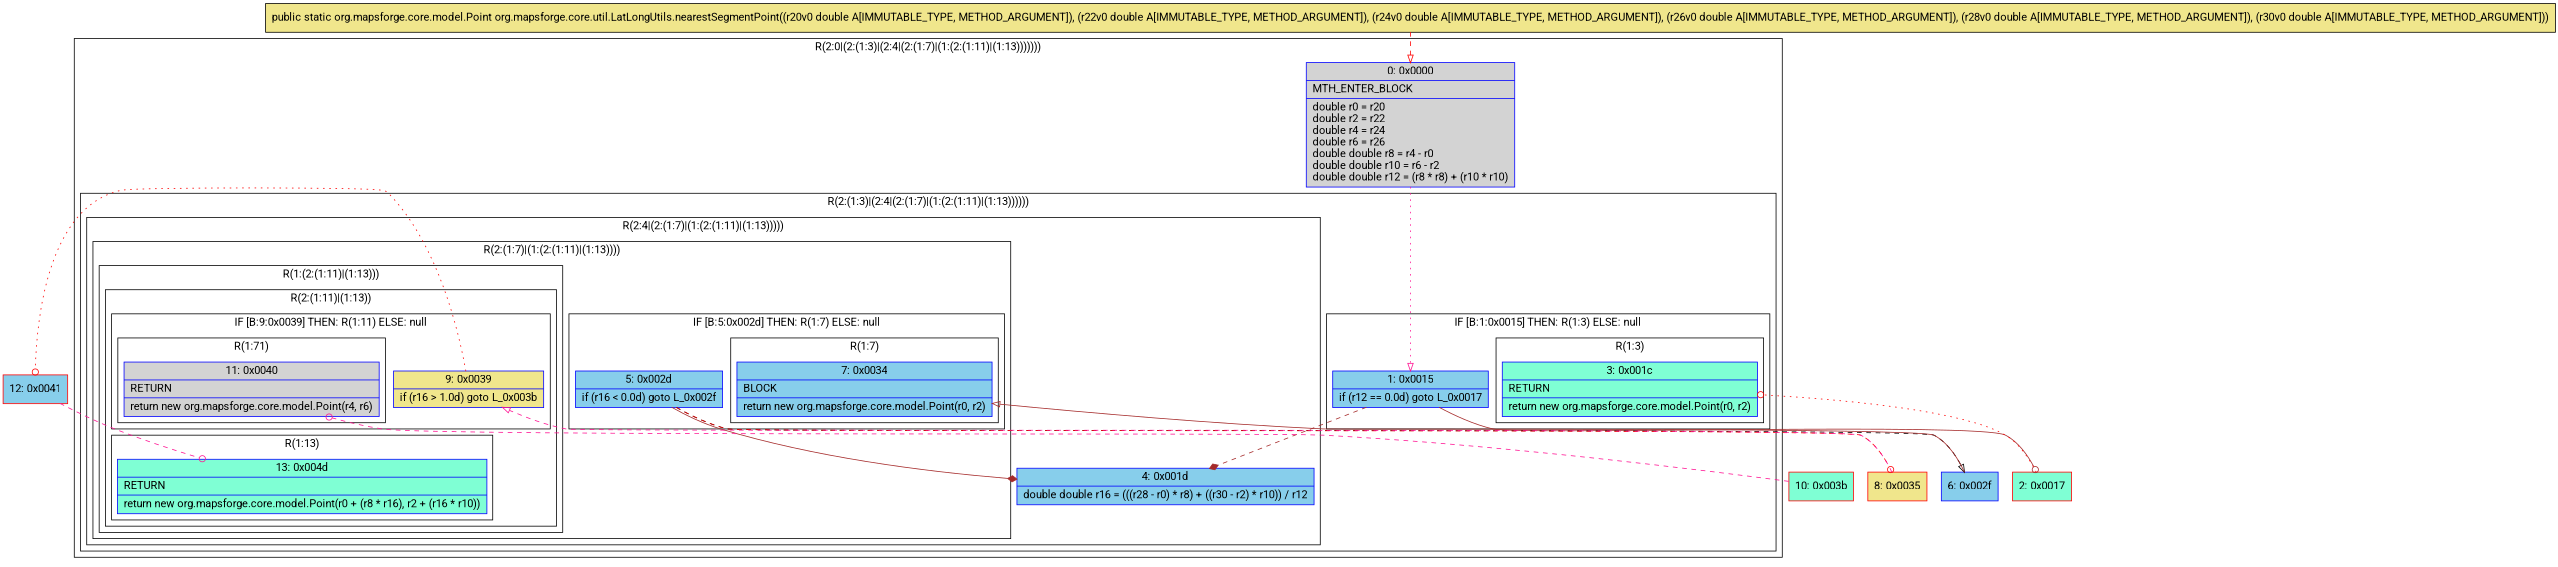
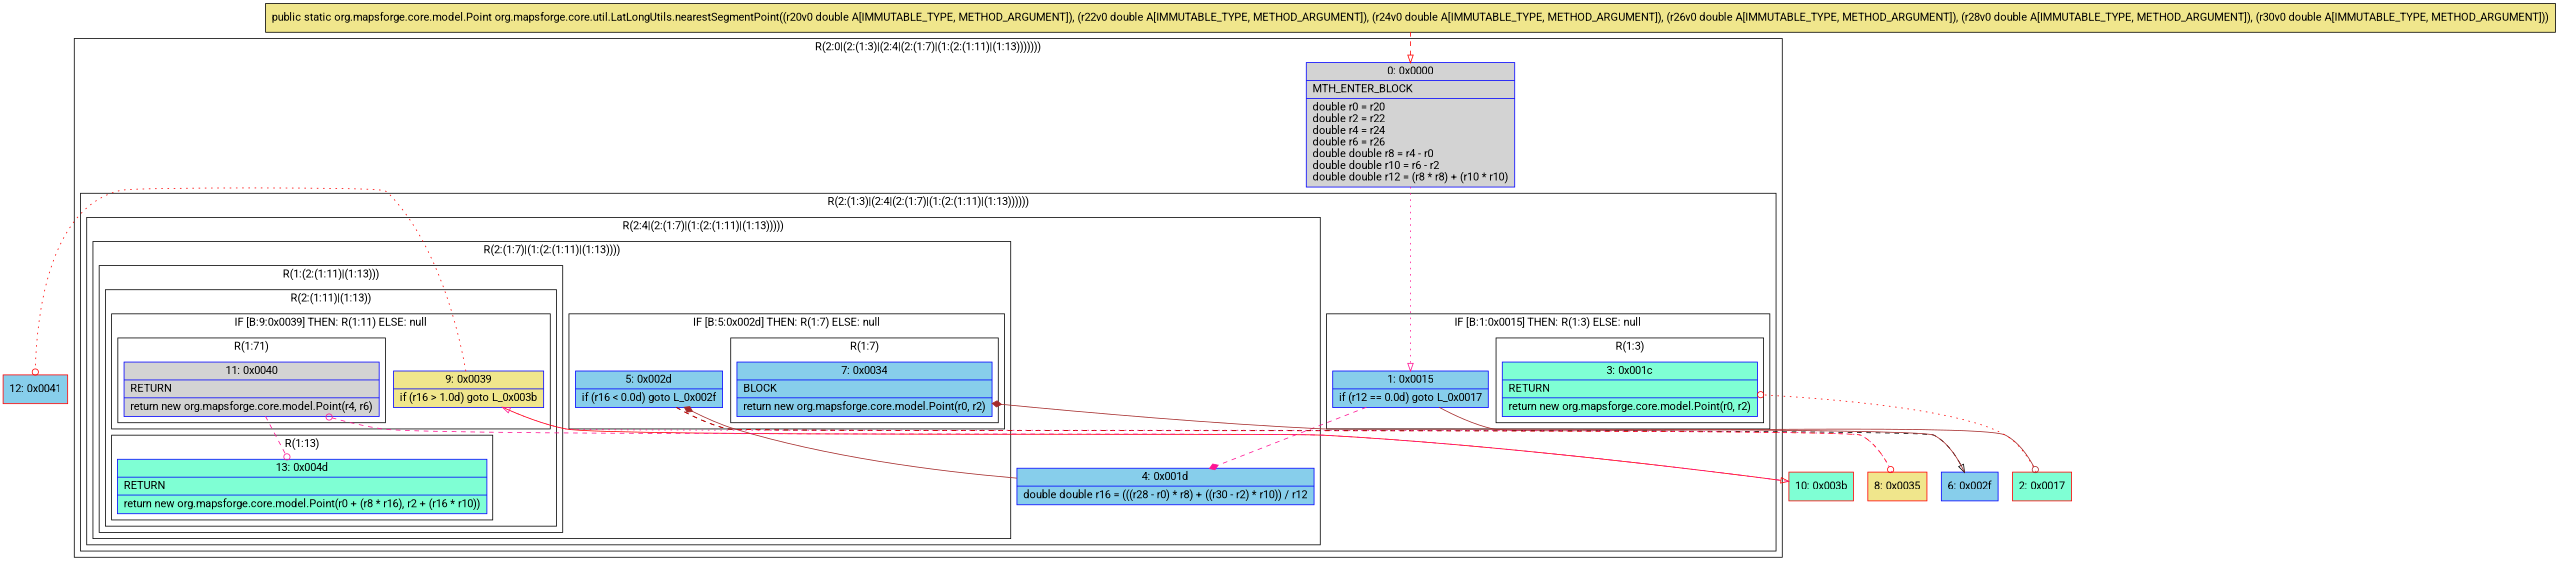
(1245, 424) -> (1245, 424)
(1208, 430) -> (1208, 430)
none -> (1141, 434)
(146, 440) -> (278, 440)
(1281, 441) -> (1281, 441)
(836, 456) -> (852, 457)
